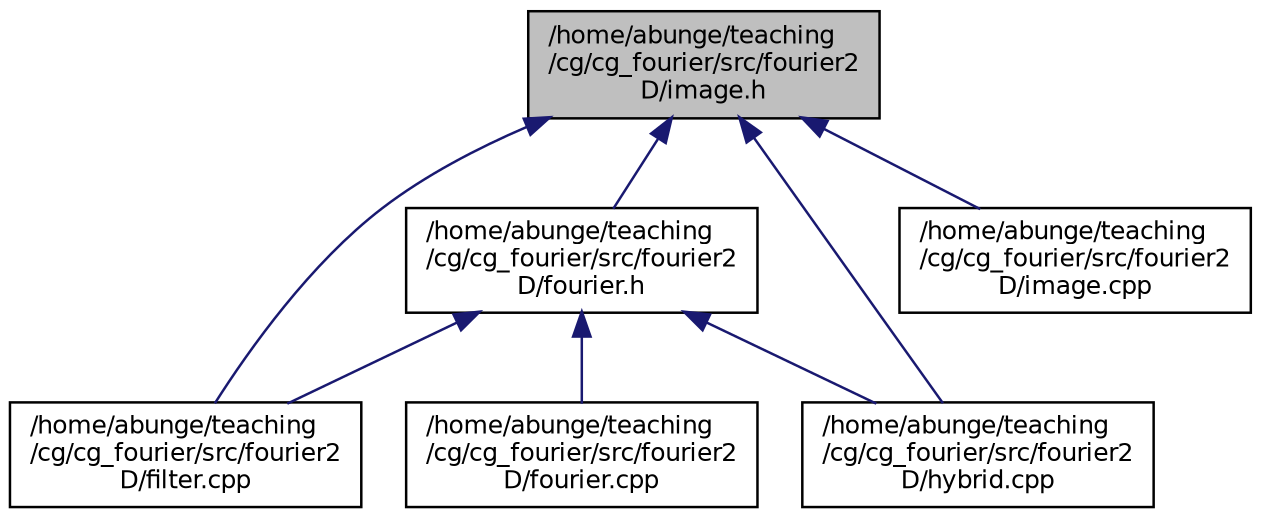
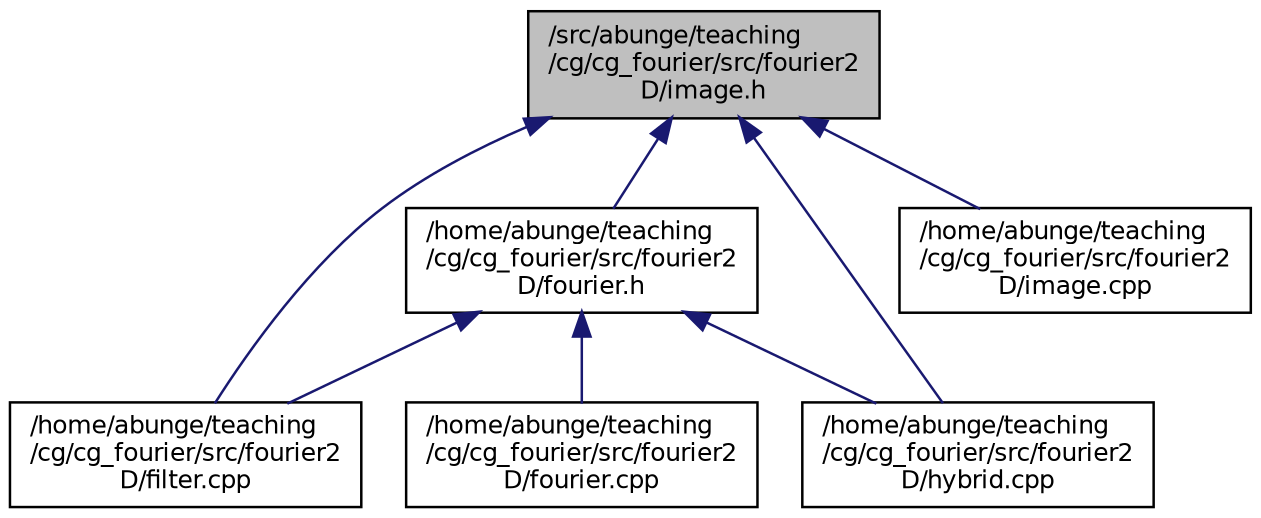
(704, 65) -> (704, 65)
